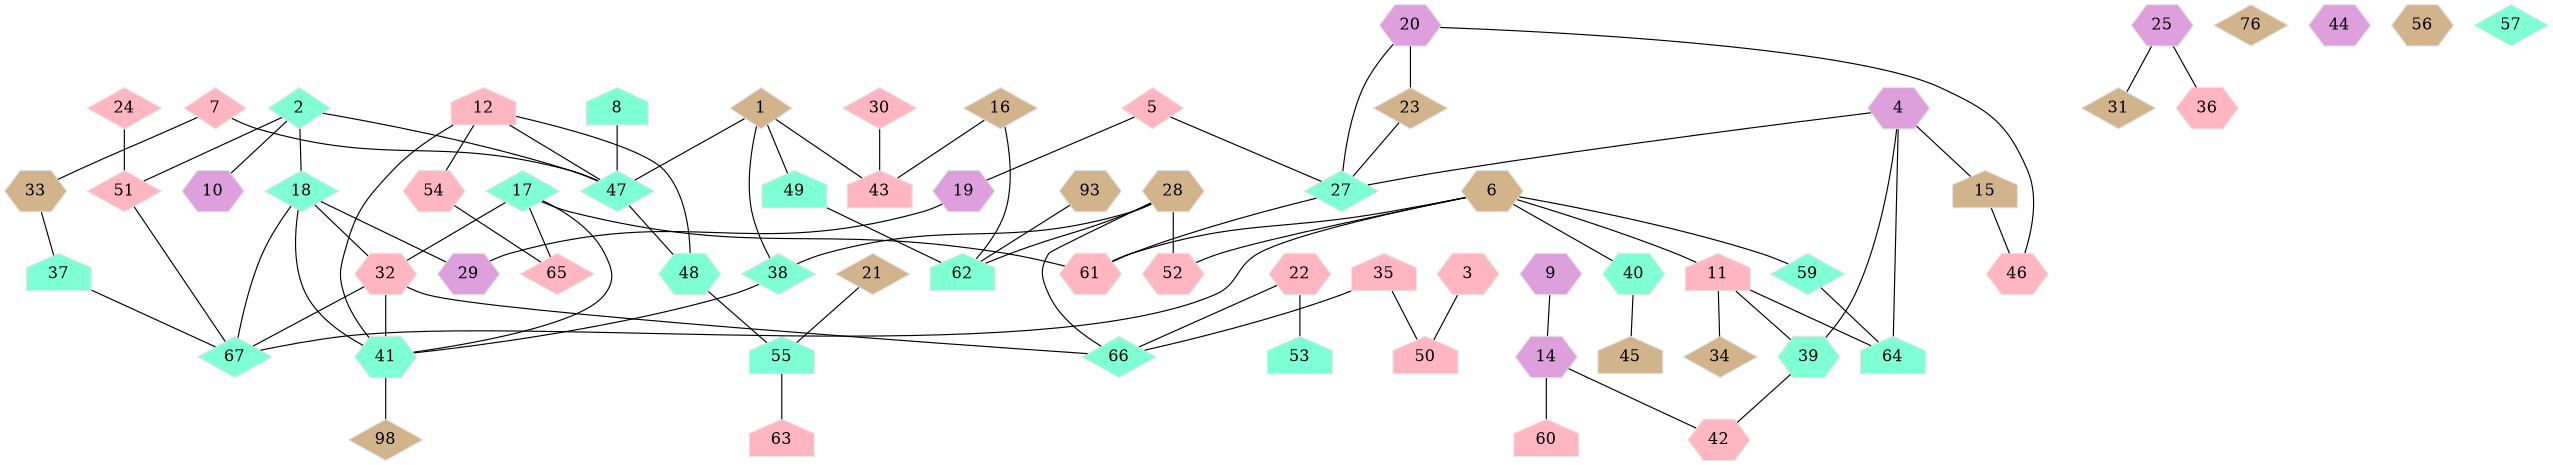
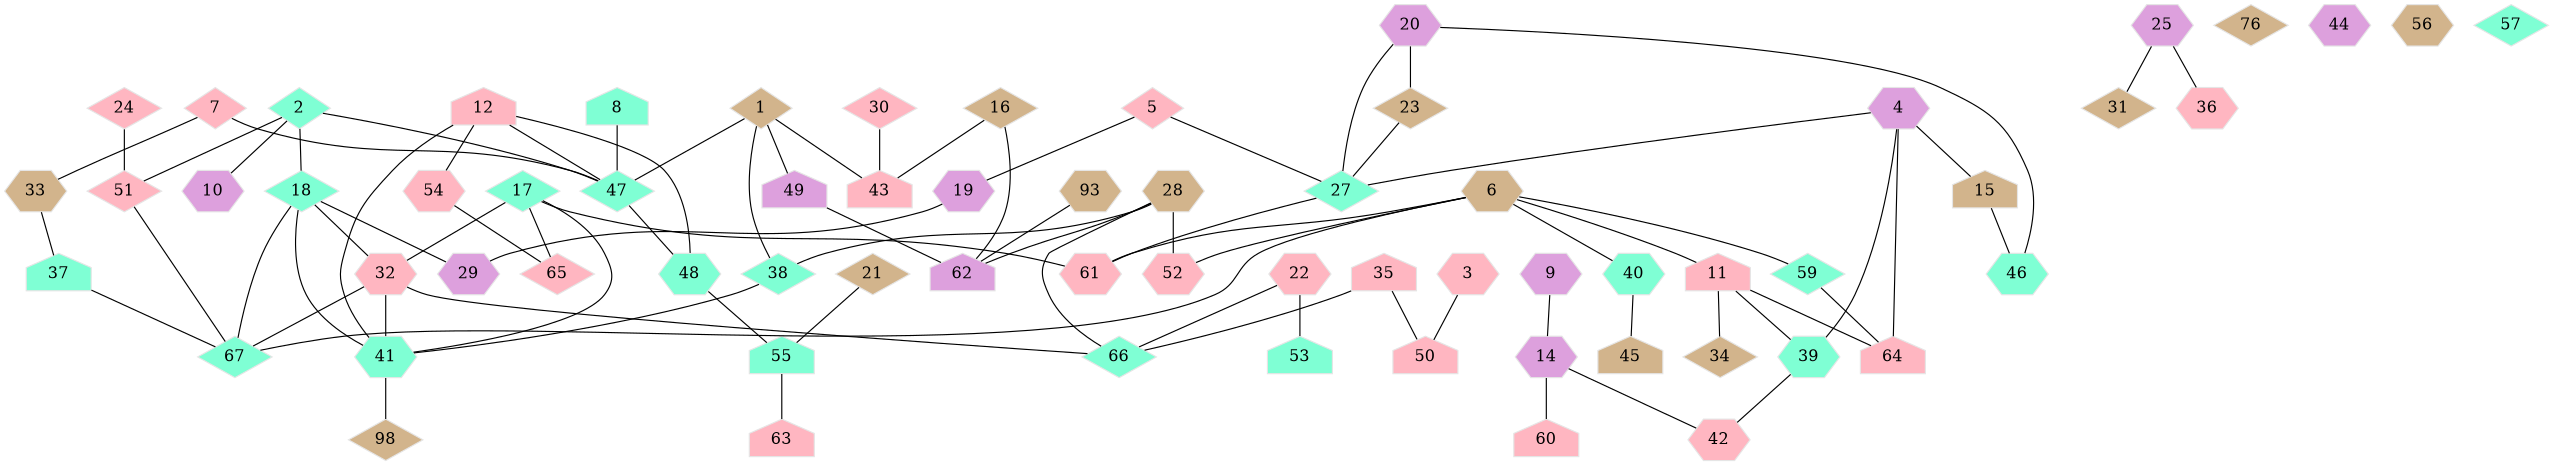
(794, 191) -> (794, 191)
(963, 274) -> (963, 274)
(2017, 274) -> (2017, 274)
(1893, 357) -> (1893, 357)
